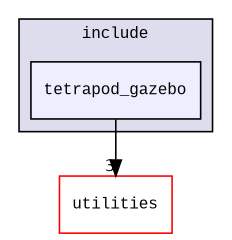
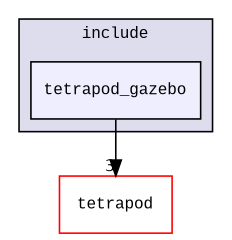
(116, 205) -> (116, 205)
